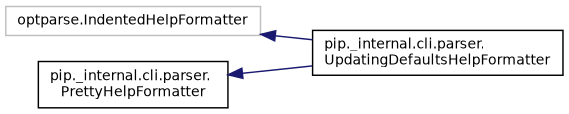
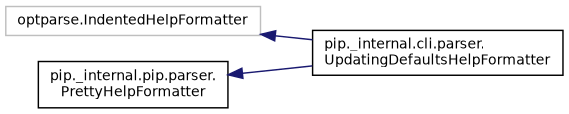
(133, 85) -> (133, 85)
